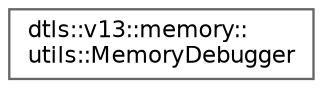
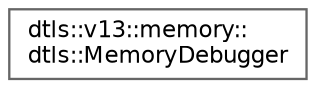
(161, 44) -> (158, 44)
